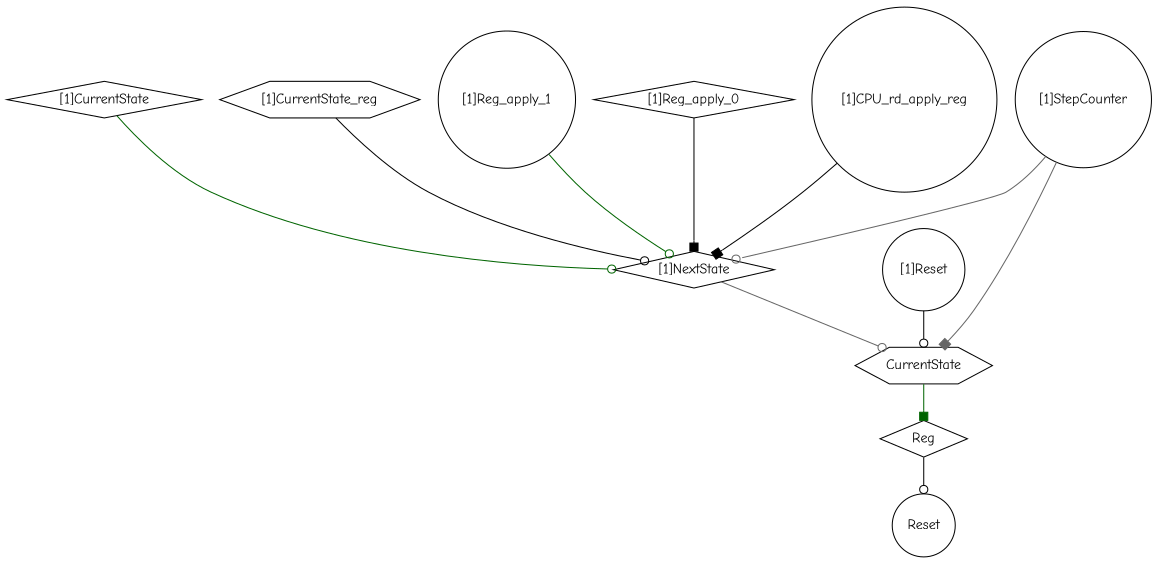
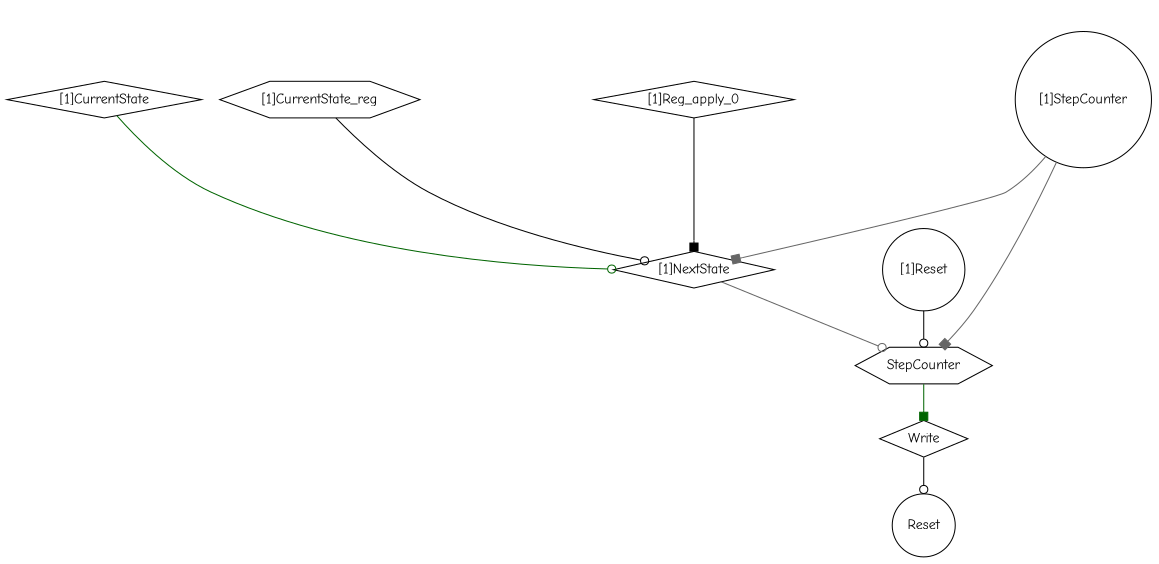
(507, 100) -> none
(904, 100) -> none
(901, 221) -> (901, 221)
(924, 366) -> (924, 366)
(924, 439) -> (924, 439)
